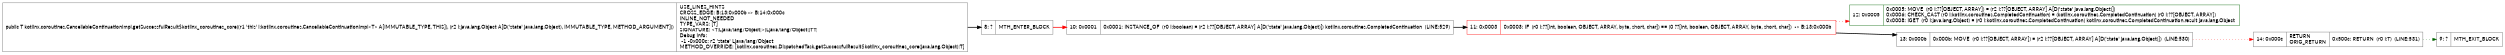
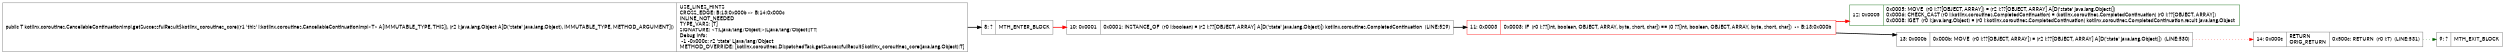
(1841, 21) -> (1841, 21)
